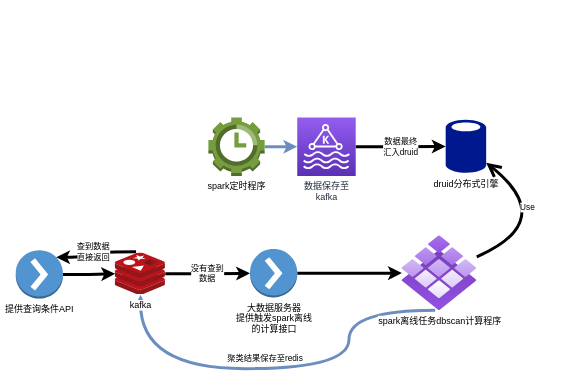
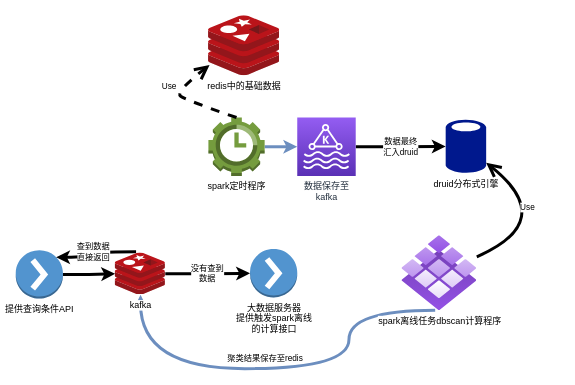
none -> (244, 45)
none -> (193, 102)
(345, 273) -> none
